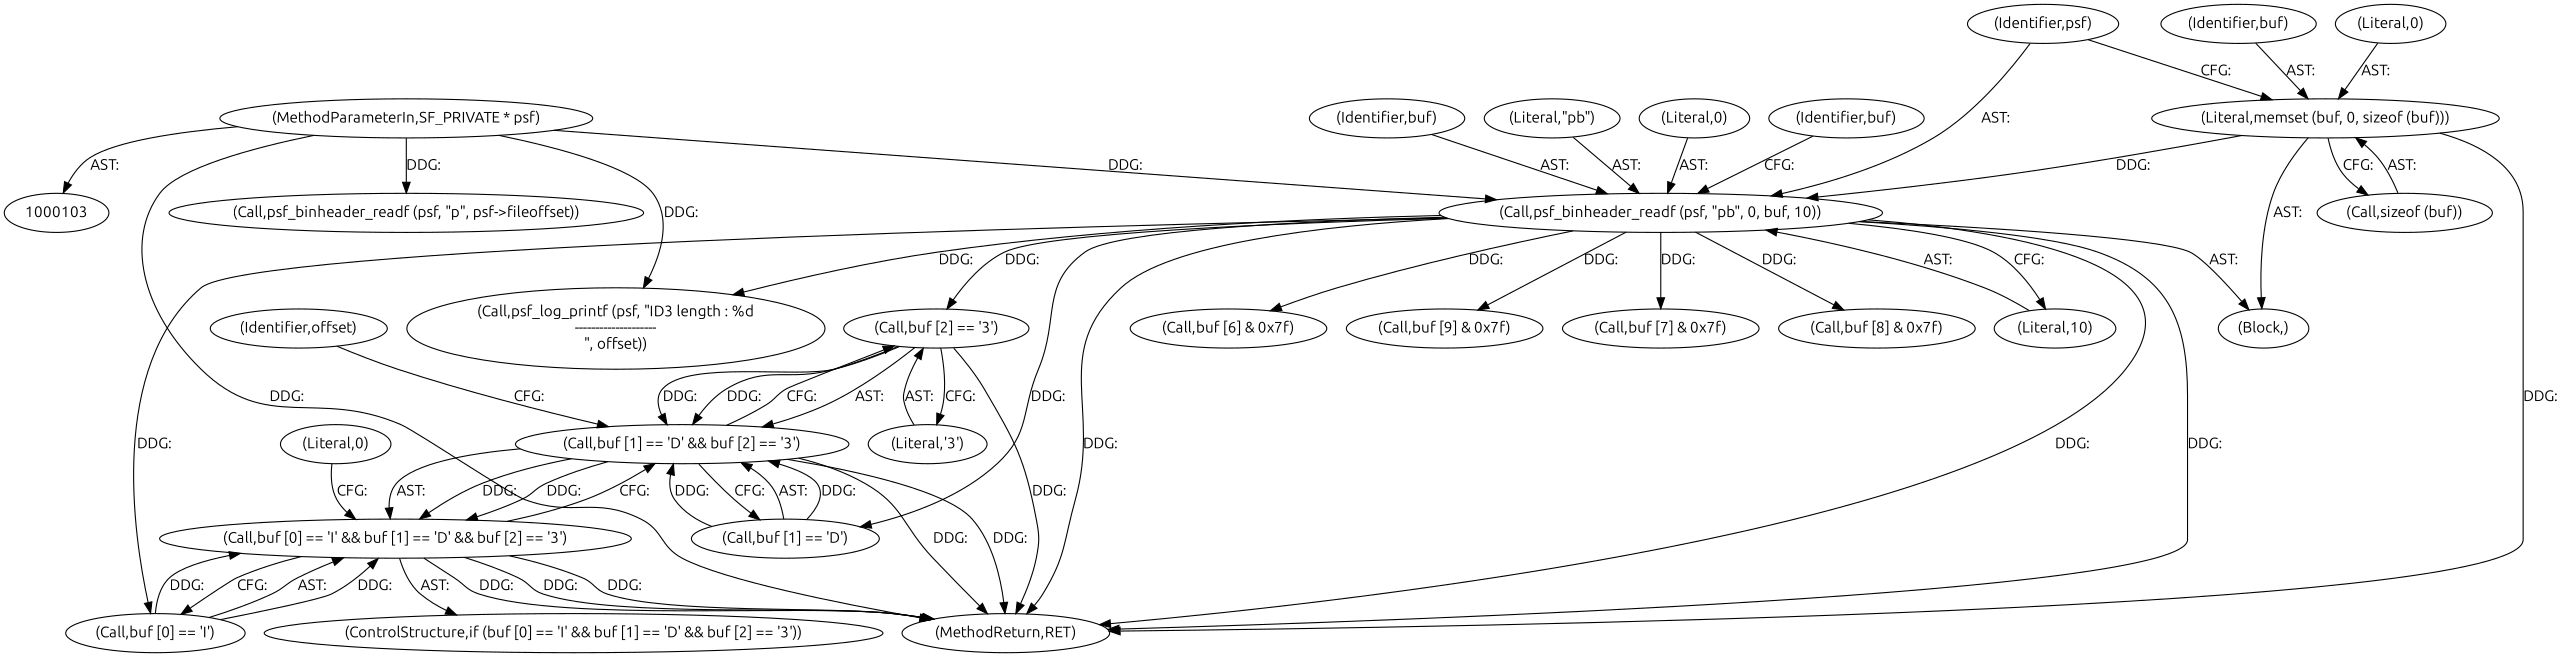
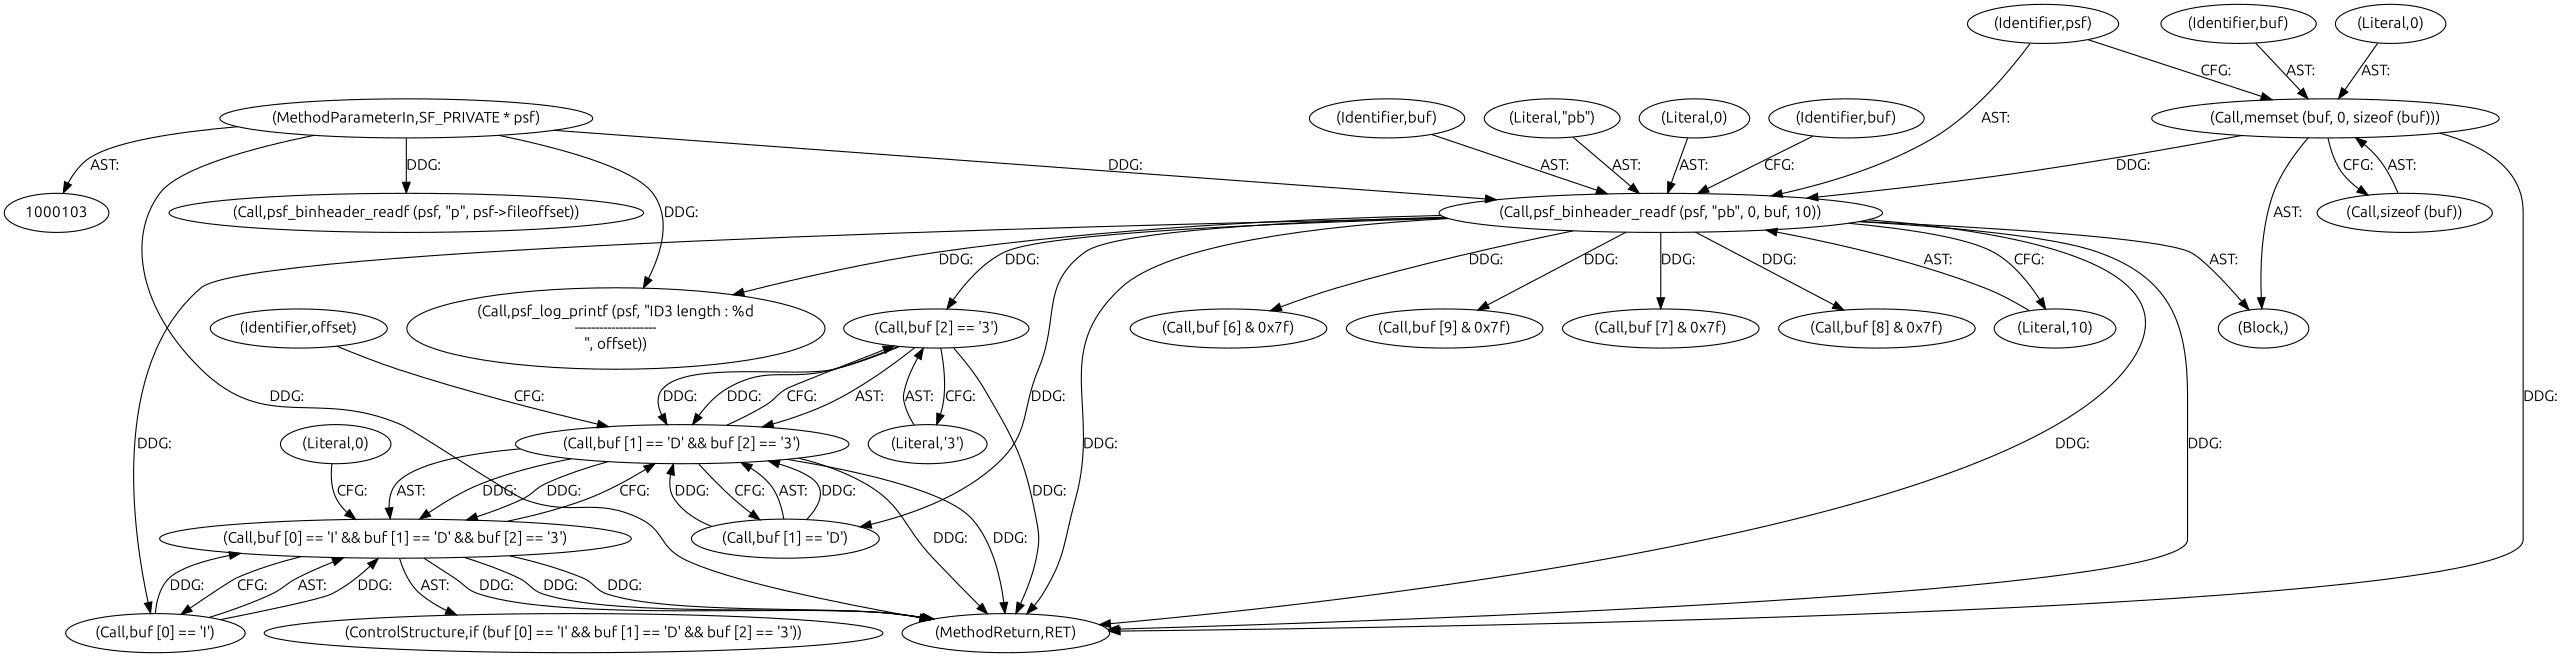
(2325, 118) -> (2325, 118)
